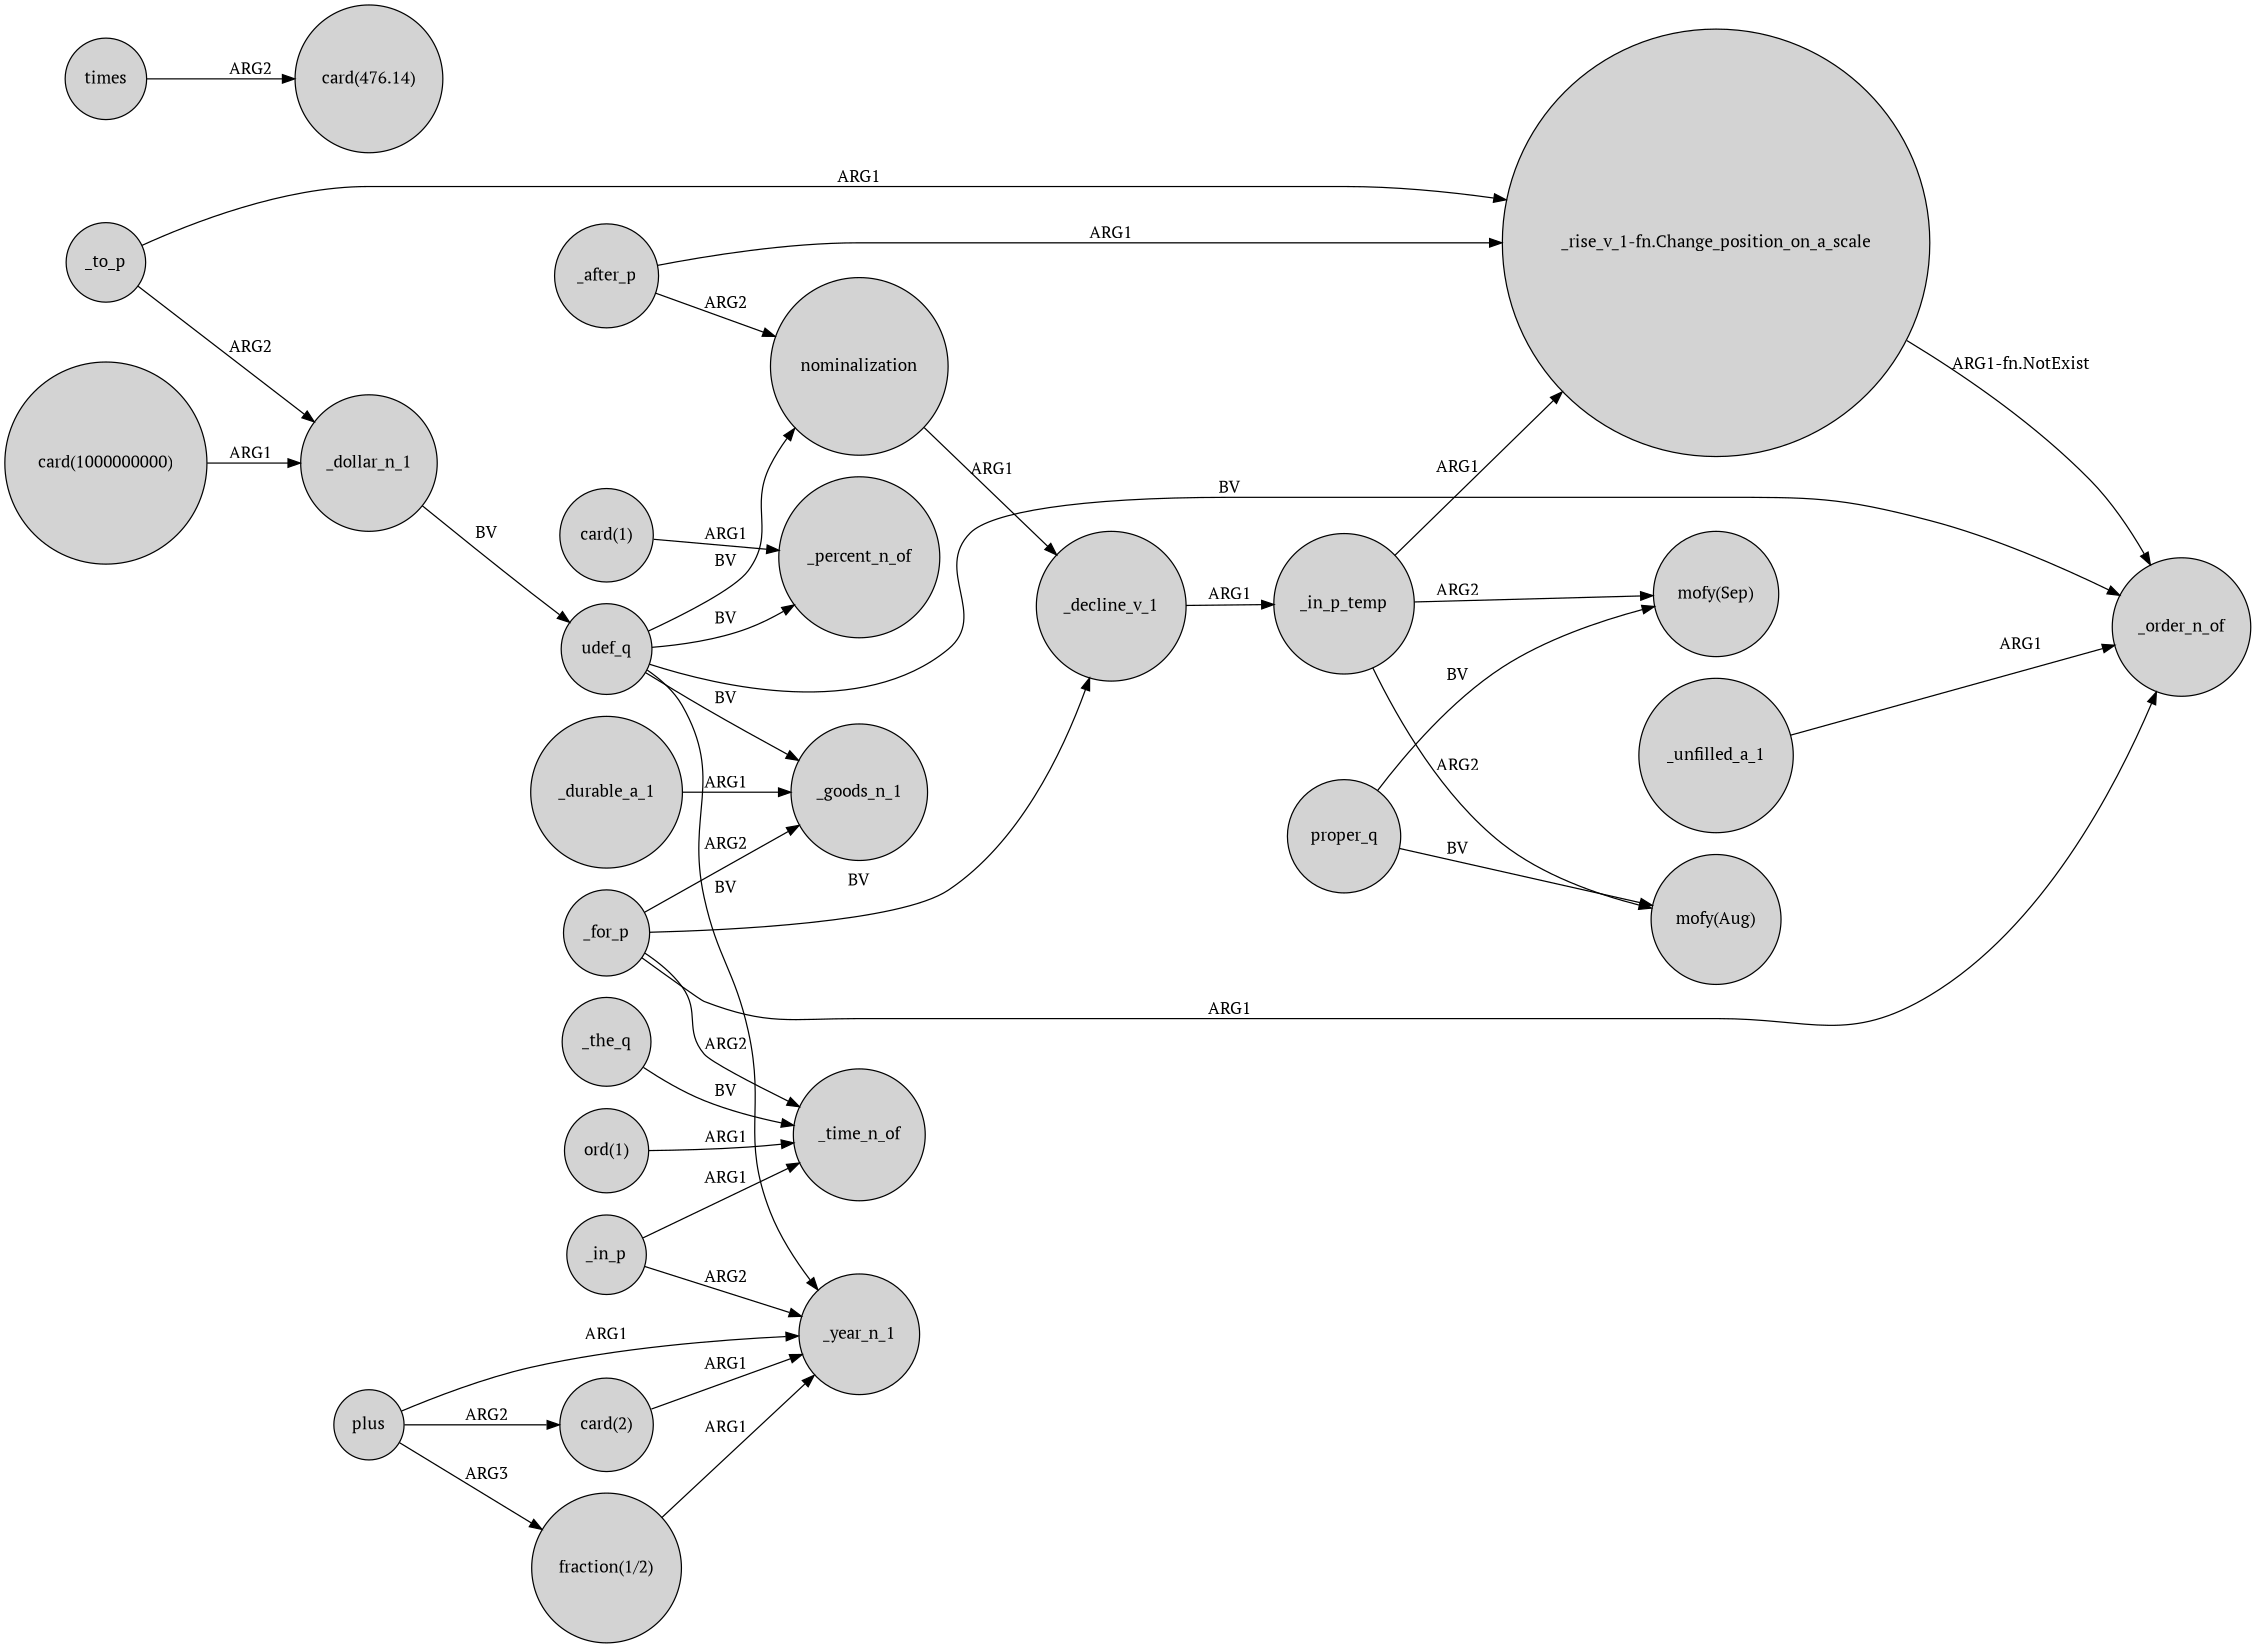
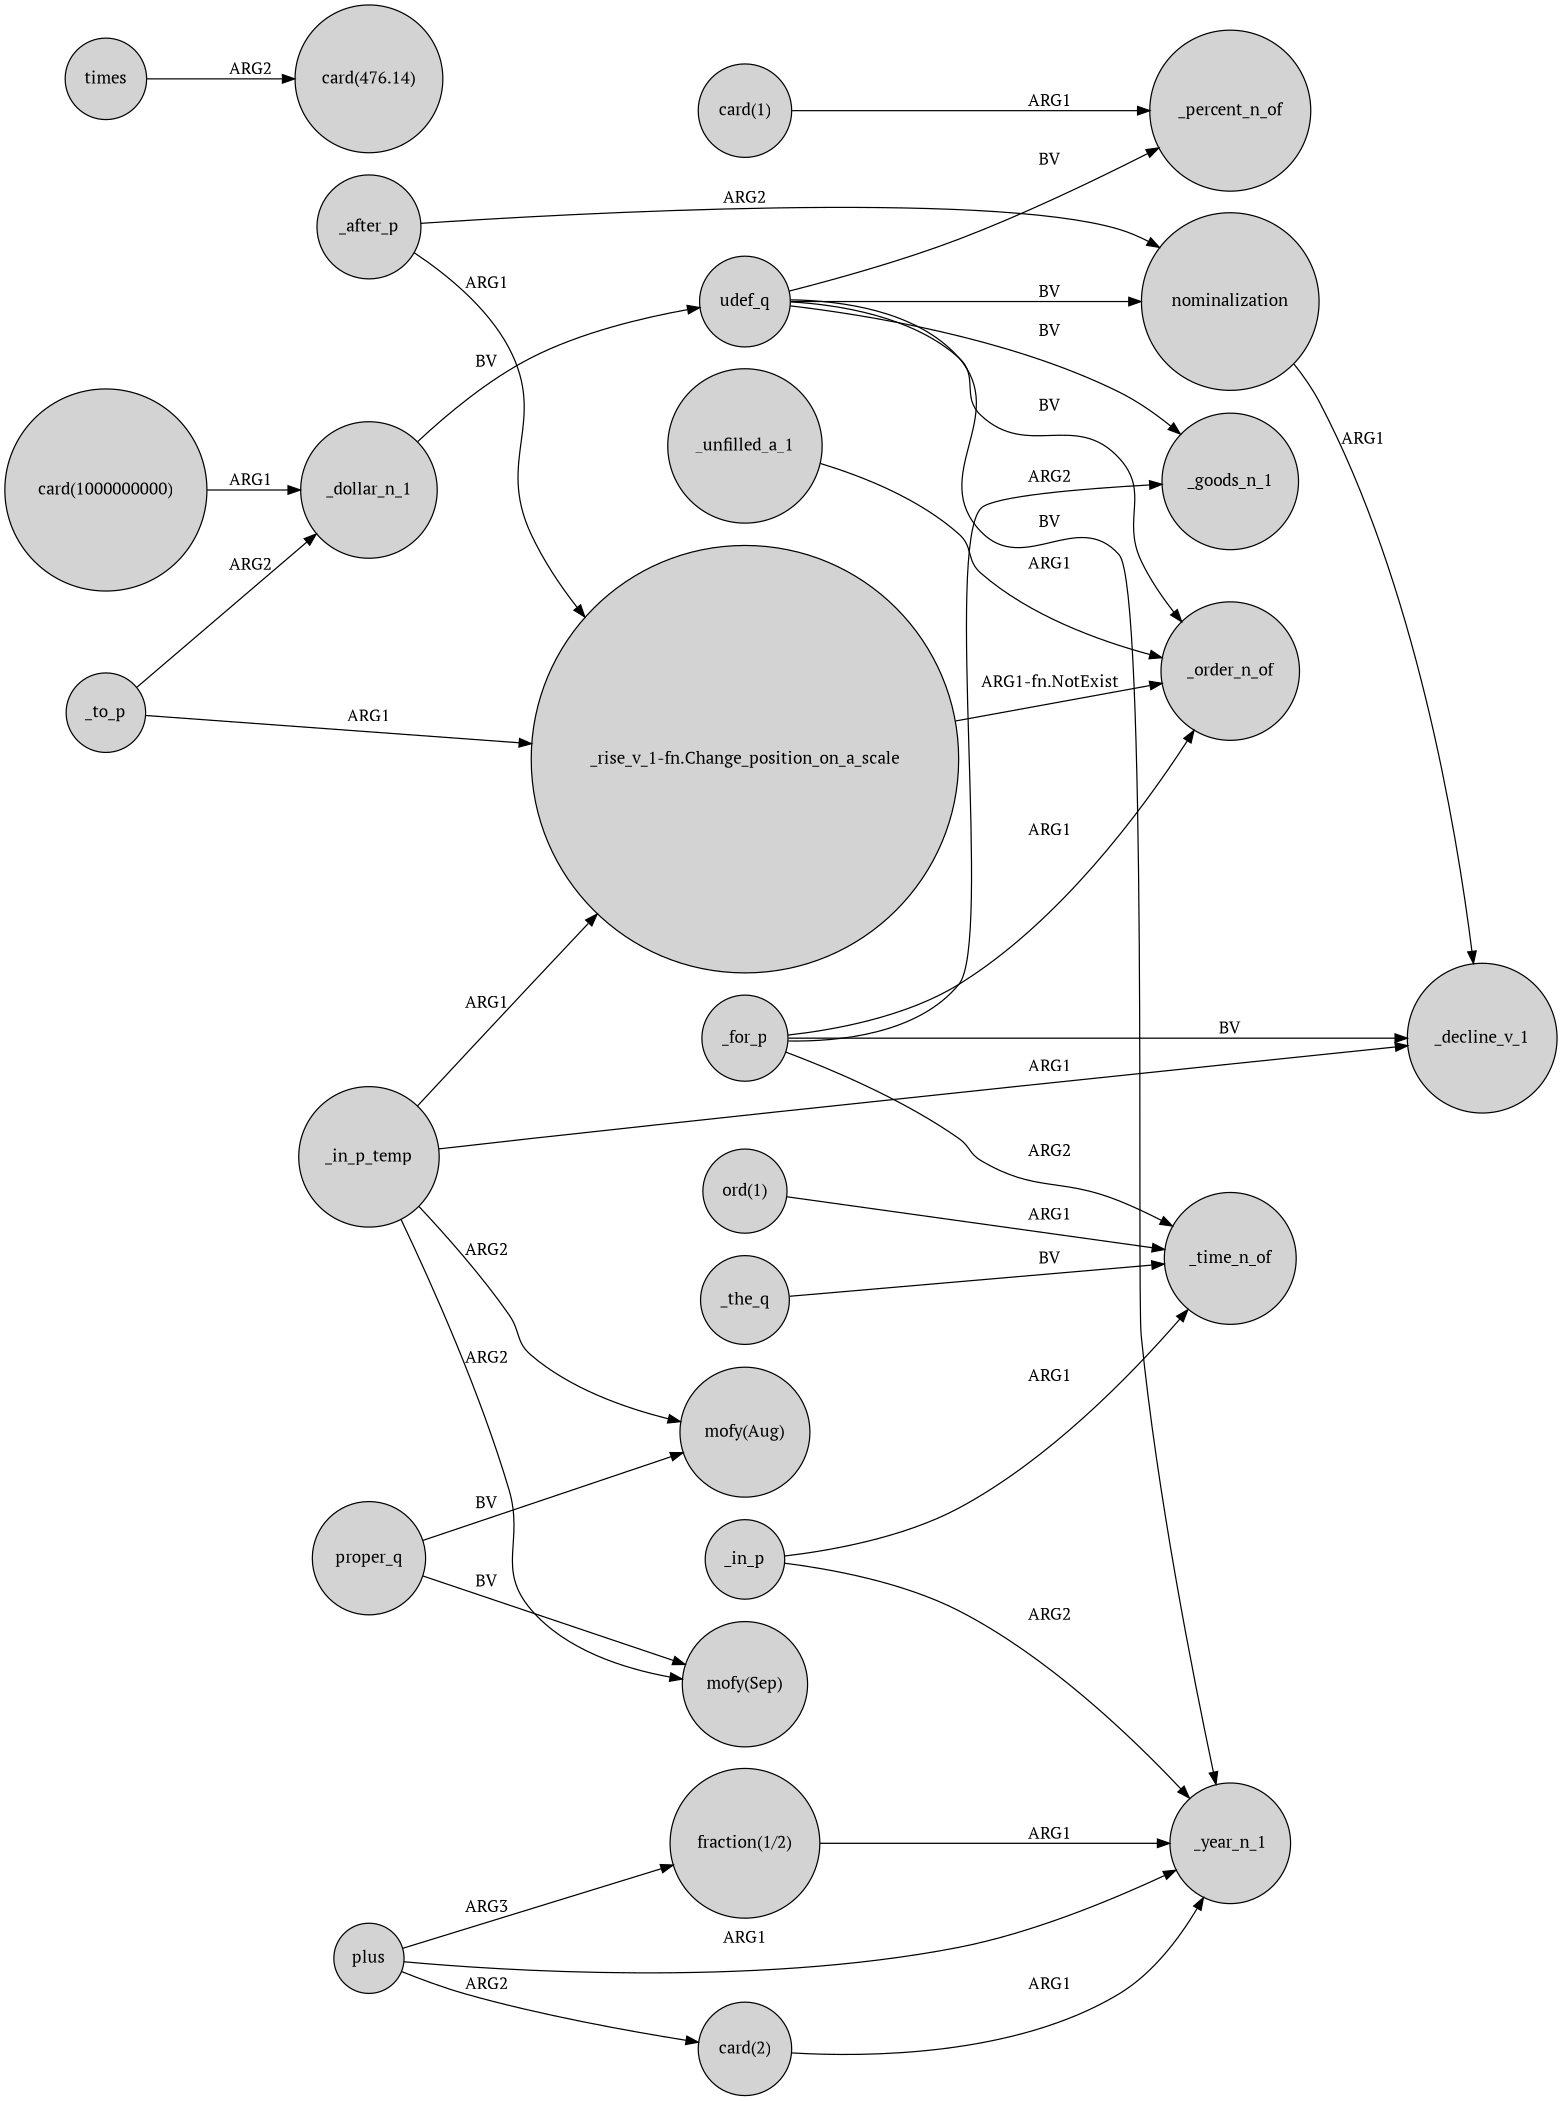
(1224, 605) -> (917, 1097)
(607, 792) -> none
